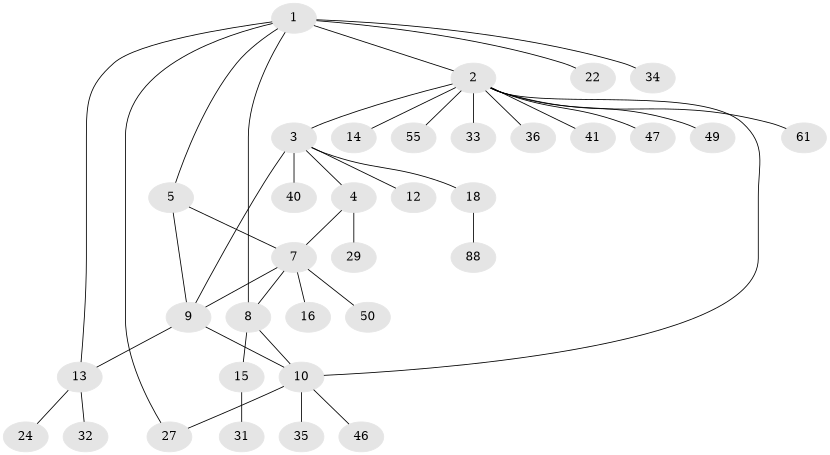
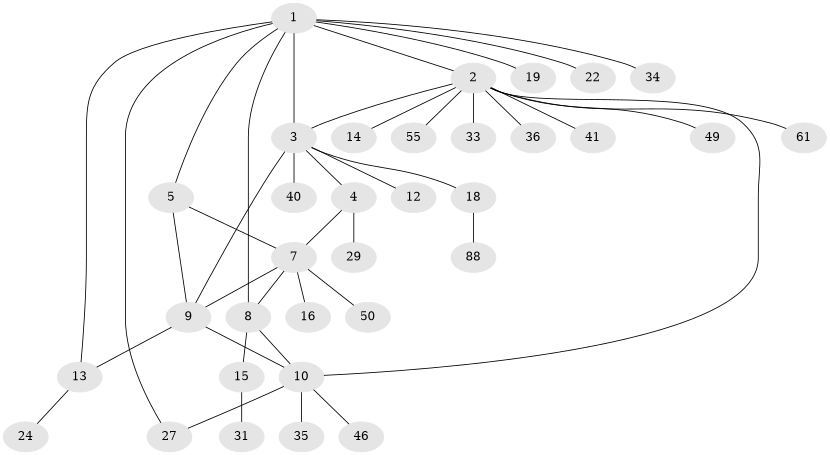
none -> (294, 78)
none -> (533, 78)
(653, 138) -> none
(86, 437) -> none
